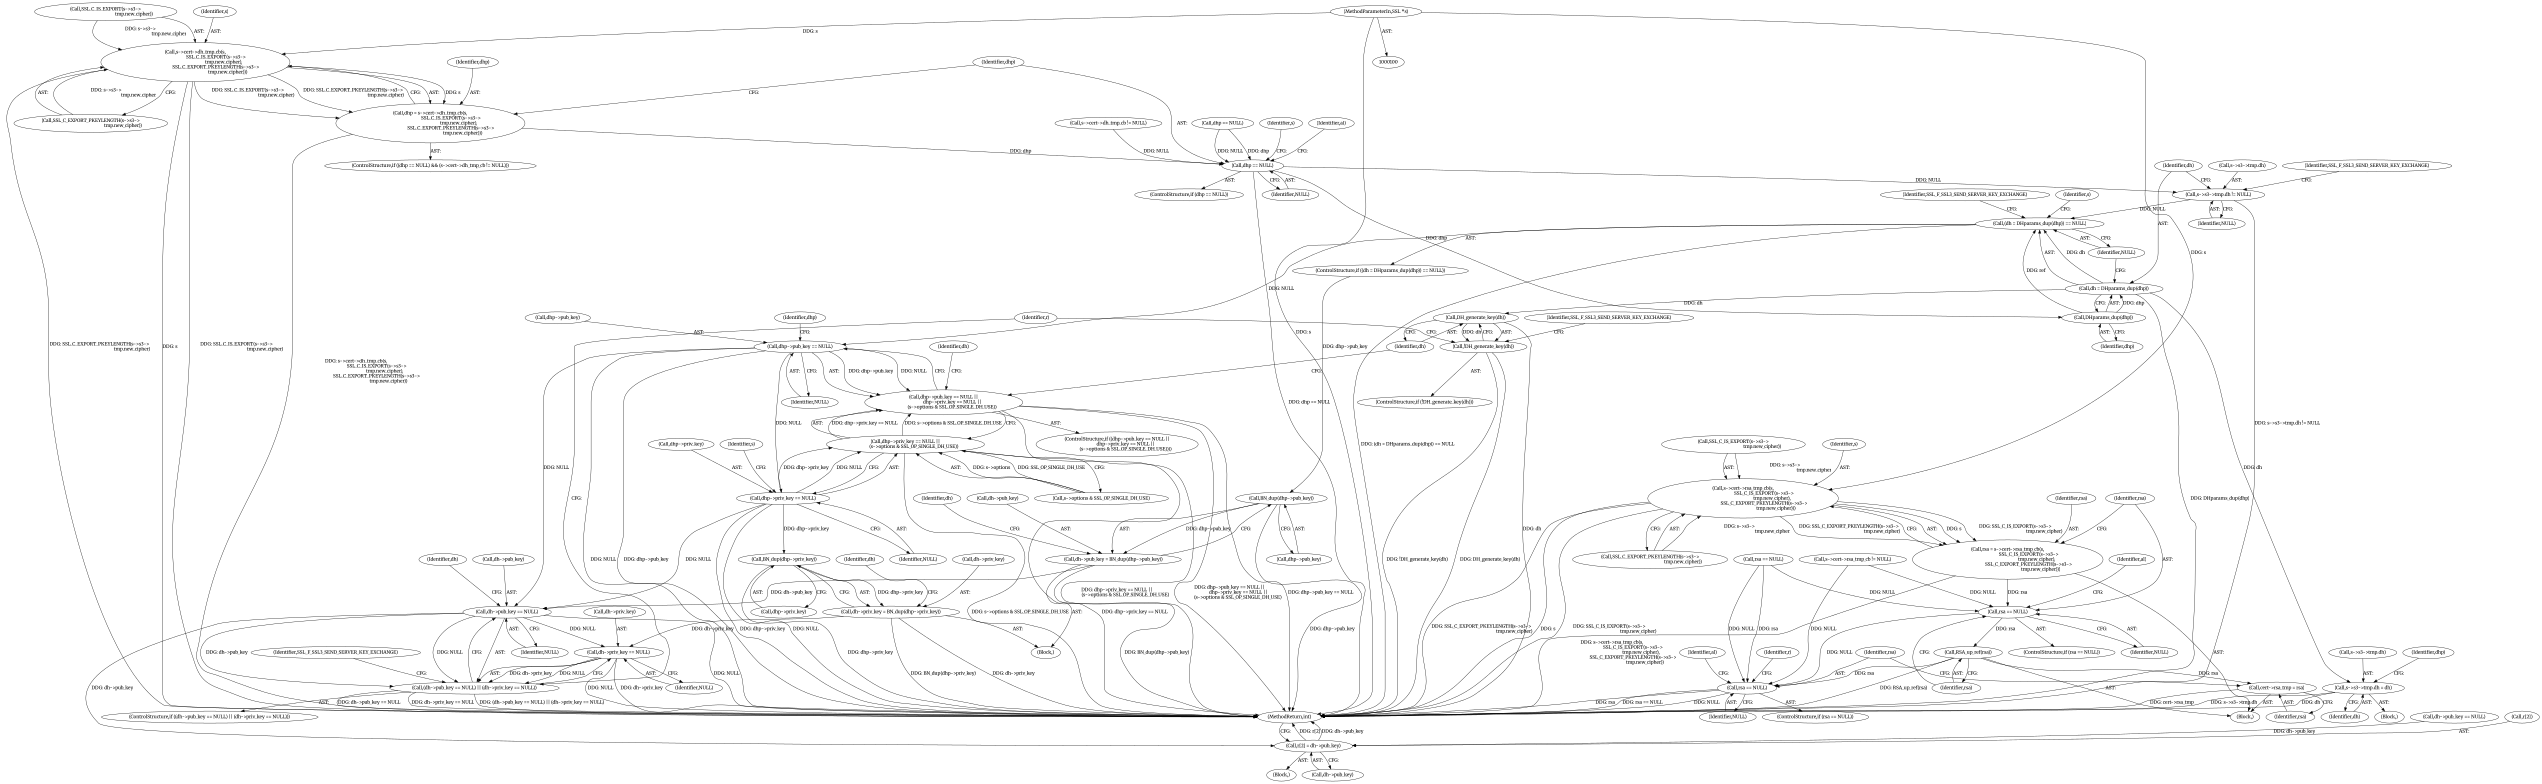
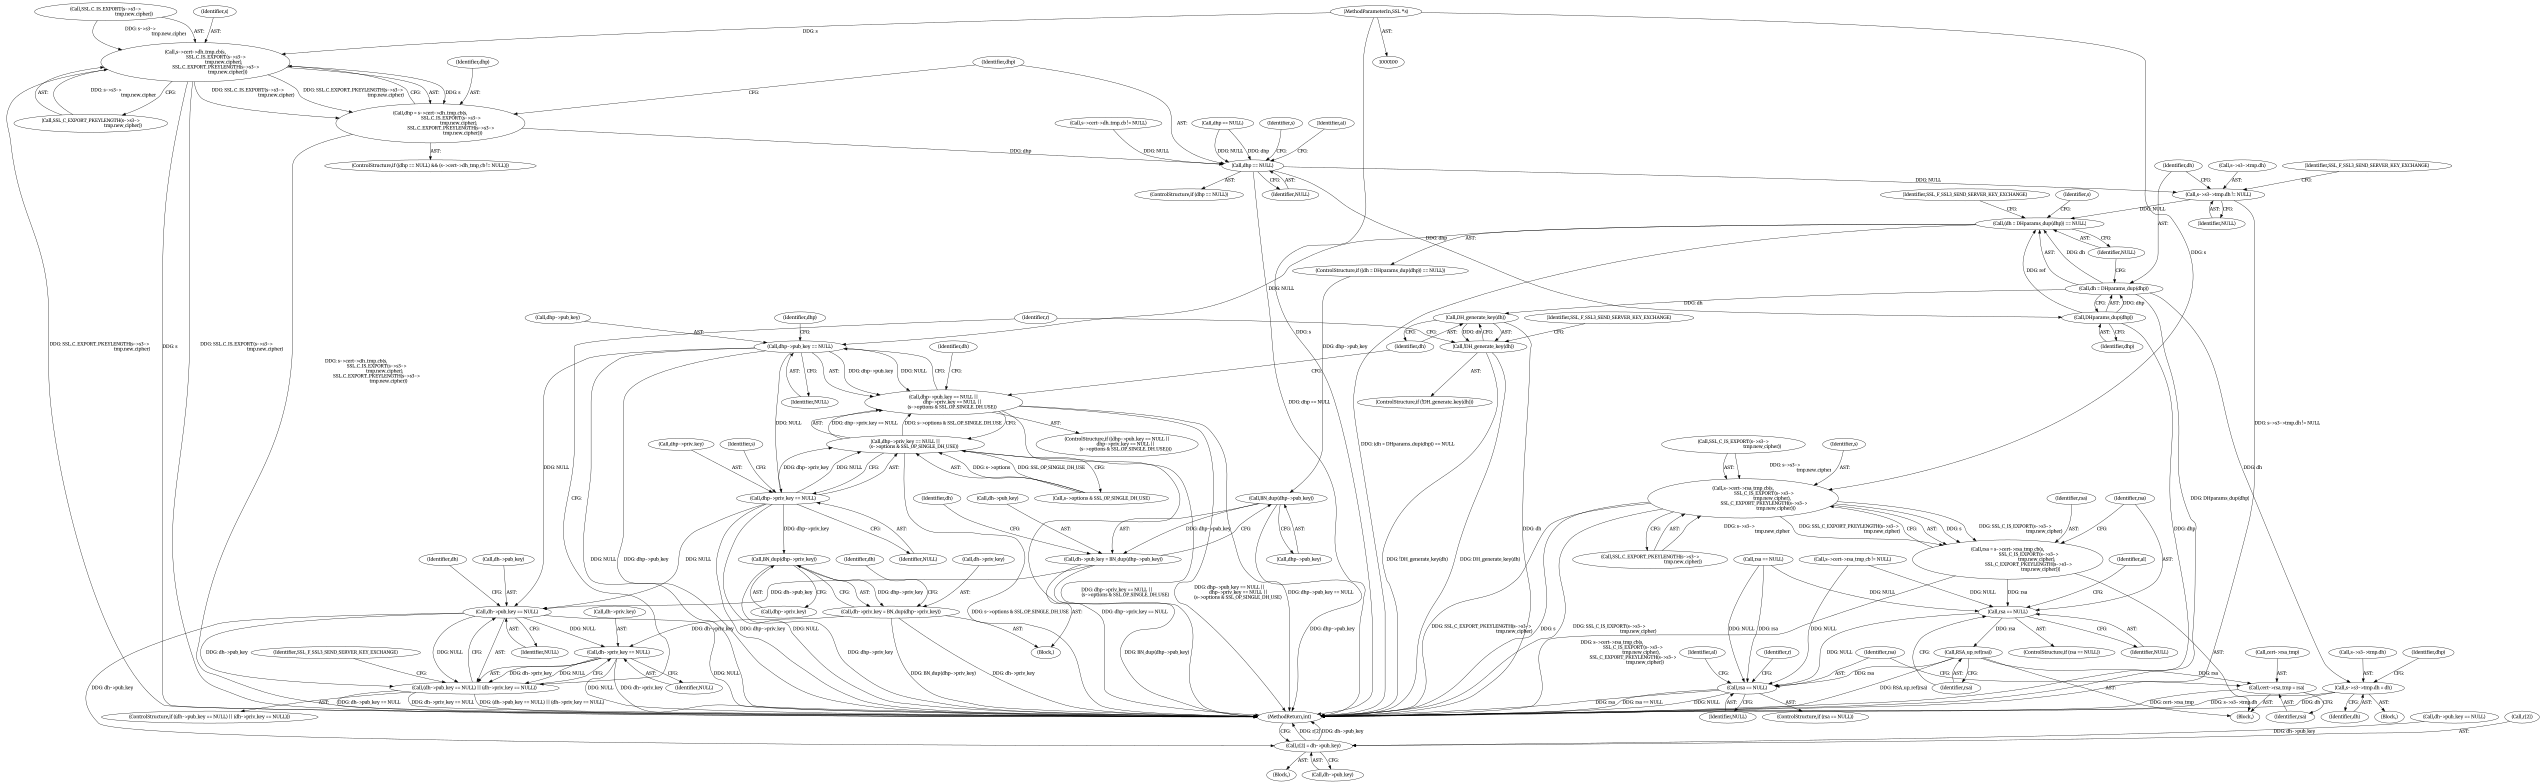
none -> (2277, 653)
none -> (1936, 699)
